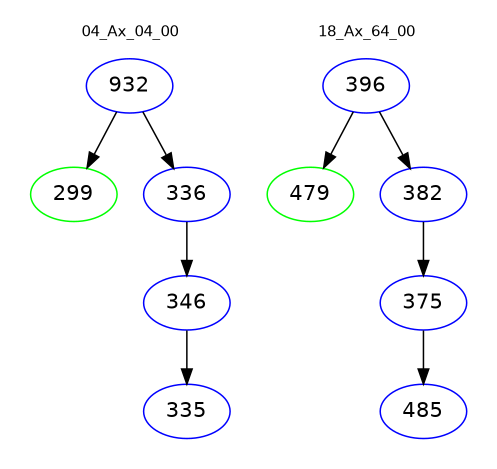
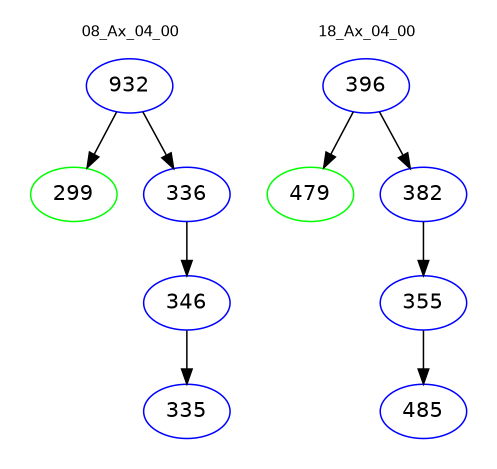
(130, 32) -> (130, 32)
(367, 32) -> (367, 32)
(423, 303) -> (423, 303)
